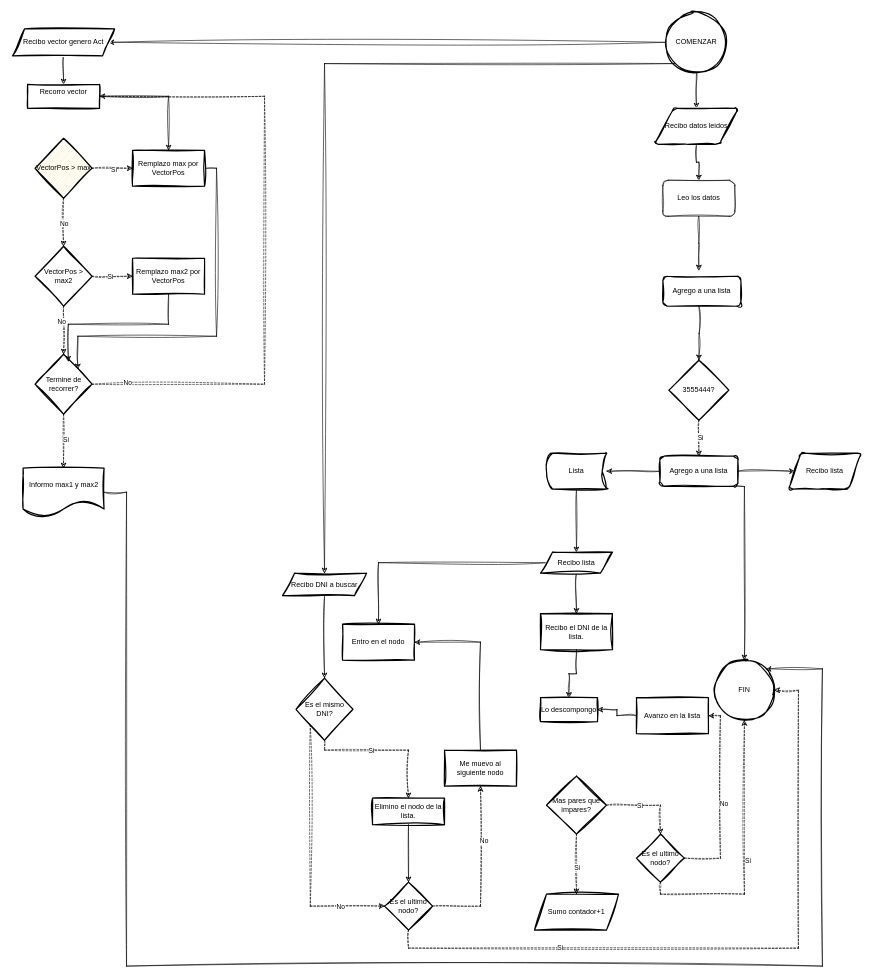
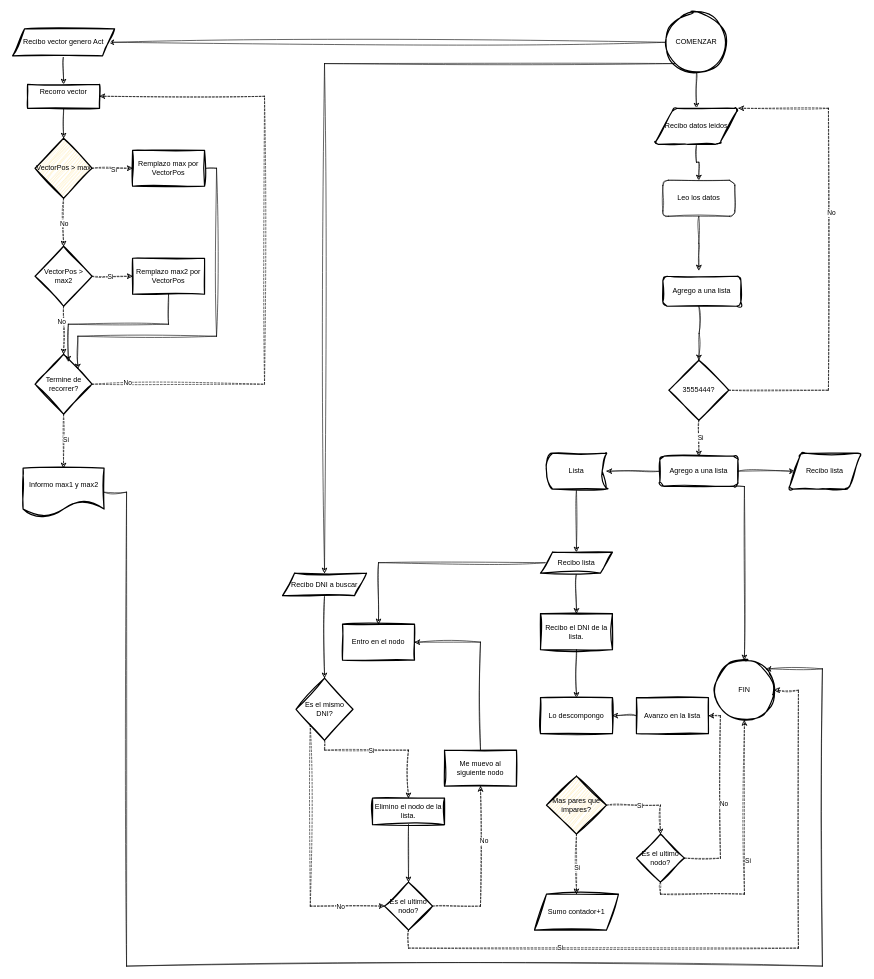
(168, 122) -> (63, 122)
none -> (828, 292)
(569, 710) -> (576, 716)
(576, 805) -> (576, 805)
